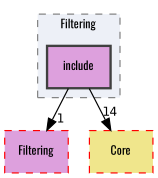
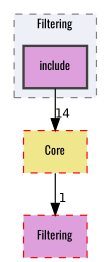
(60, 105) -> (55, 188)
